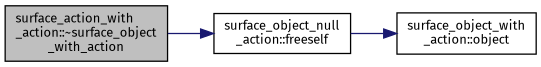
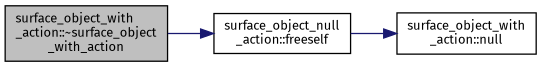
(86, 34) -> (86, 34)
(467, 34) -> (467, 34)
